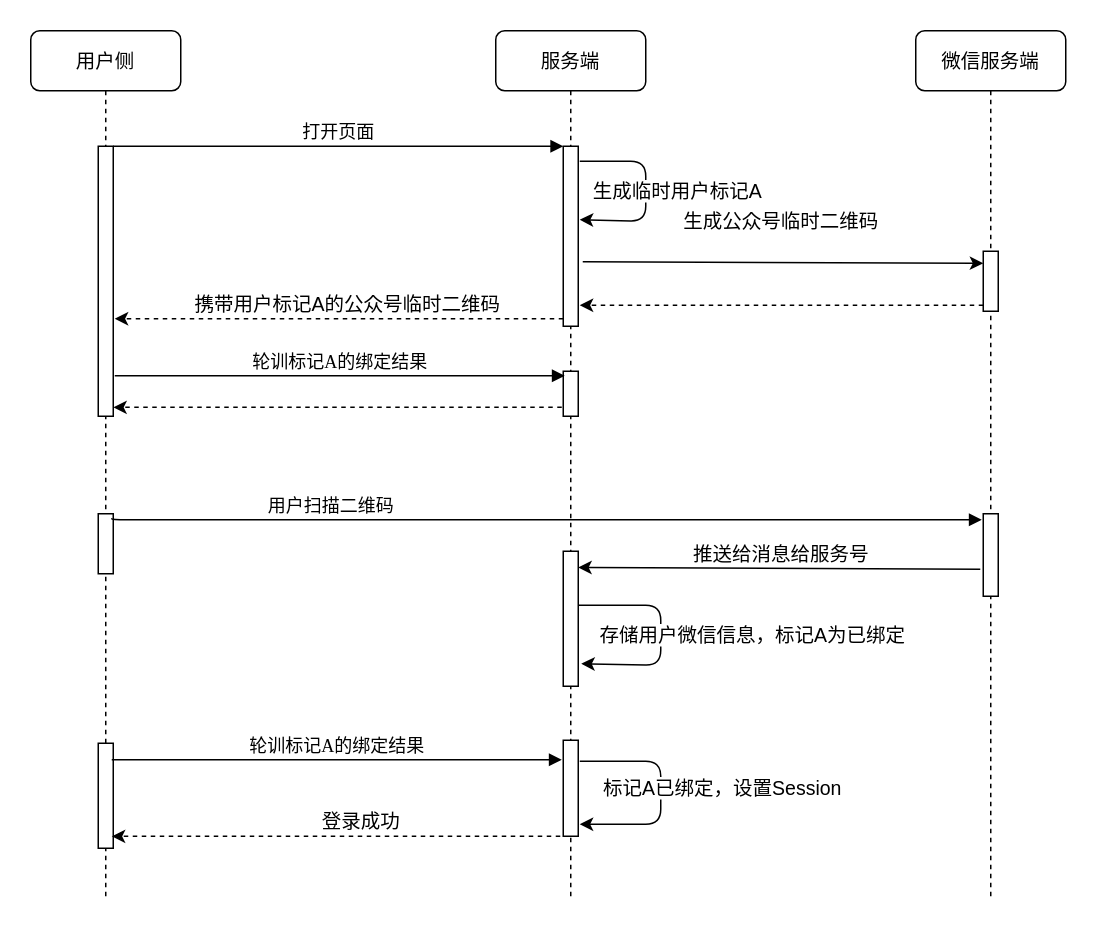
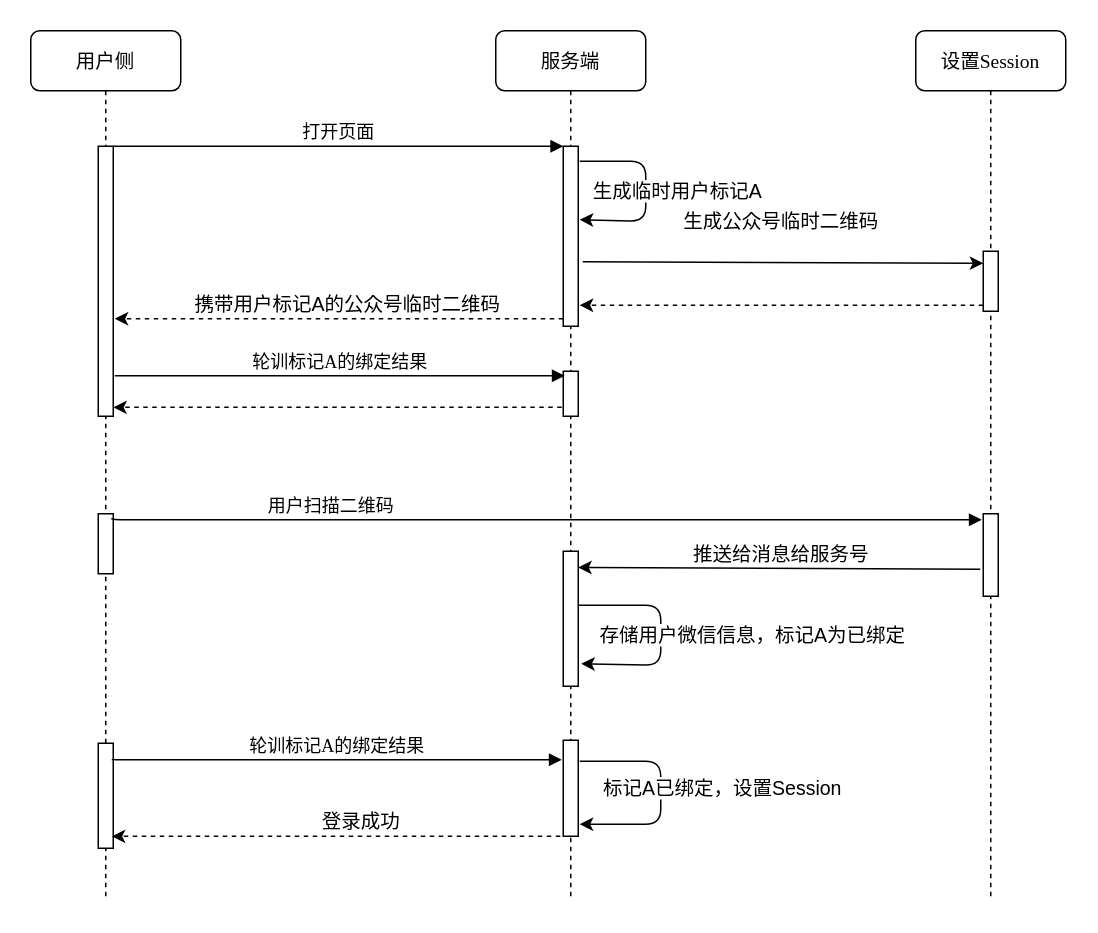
(991, 61) -> (991, 61)
